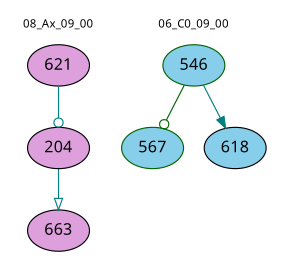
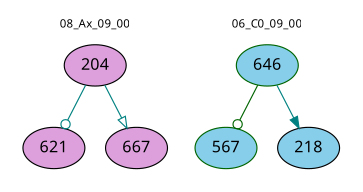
(194, 65) -> (267, 65)
(59, 102) -> (77, 103)
(235, 148) -> (309, 148)
(59, 231) -> (137, 148)
